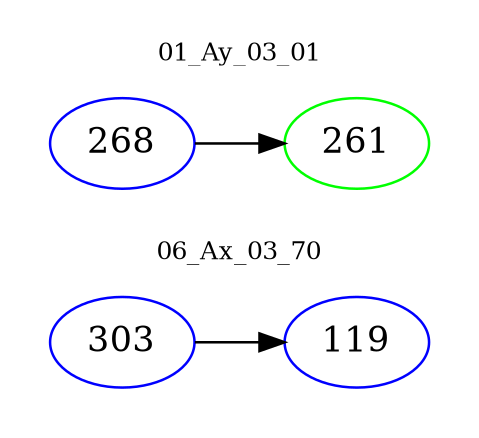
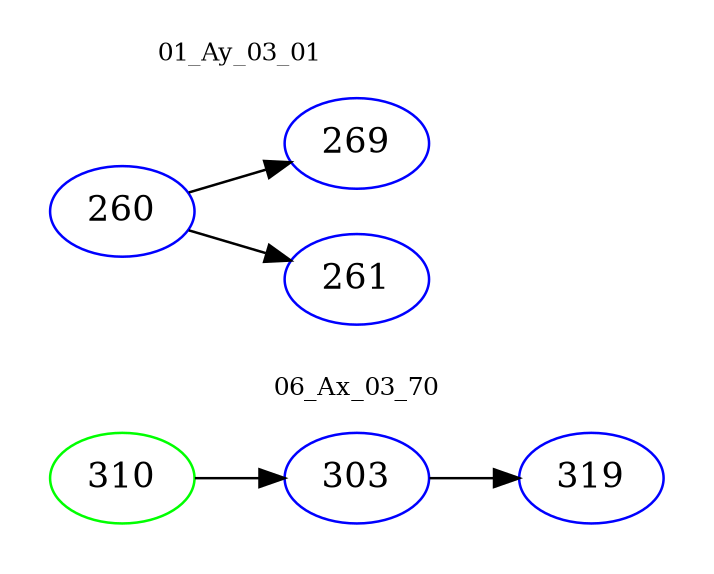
(122, 143) -> (122, 211)
none -> (357, 143)
(357, 143) -> (357, 279)
(357, 342) -> (591, 478)
none -> (122, 478)
